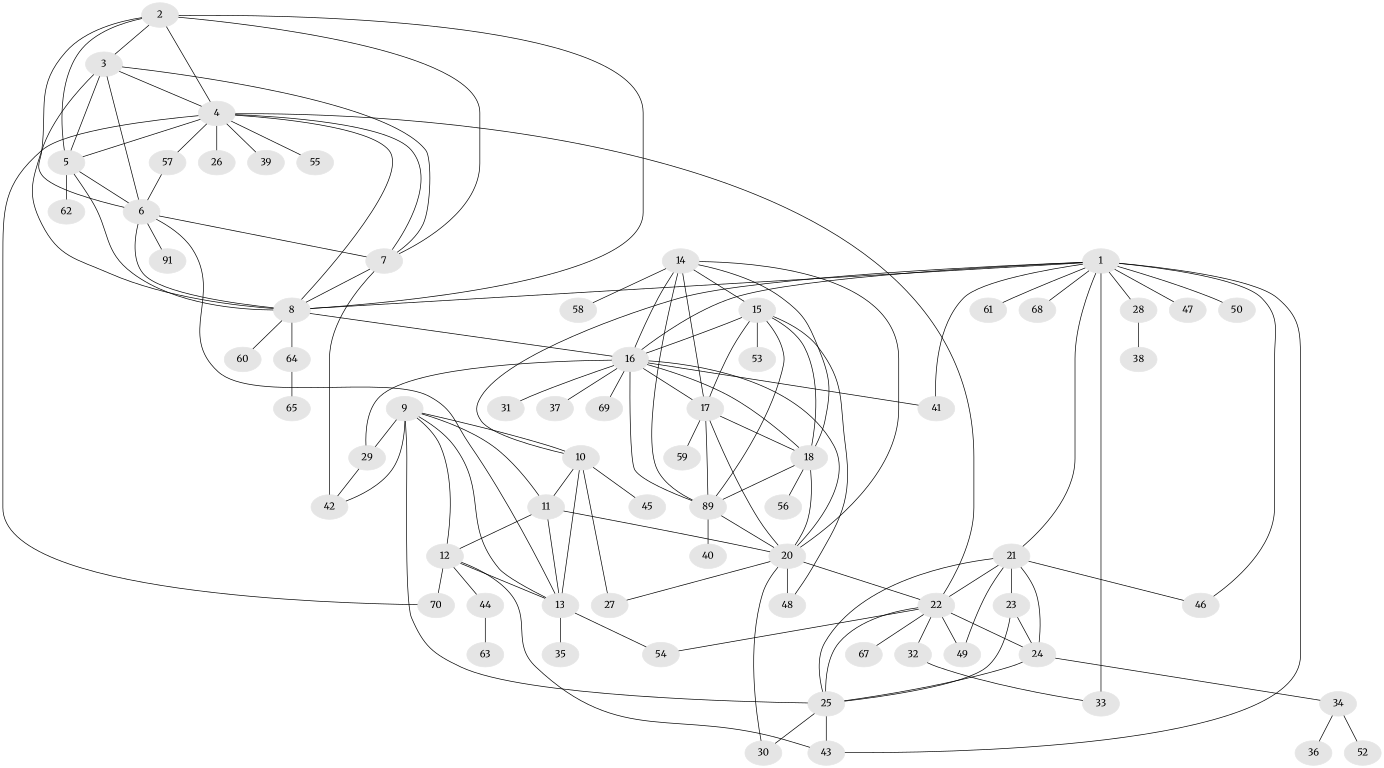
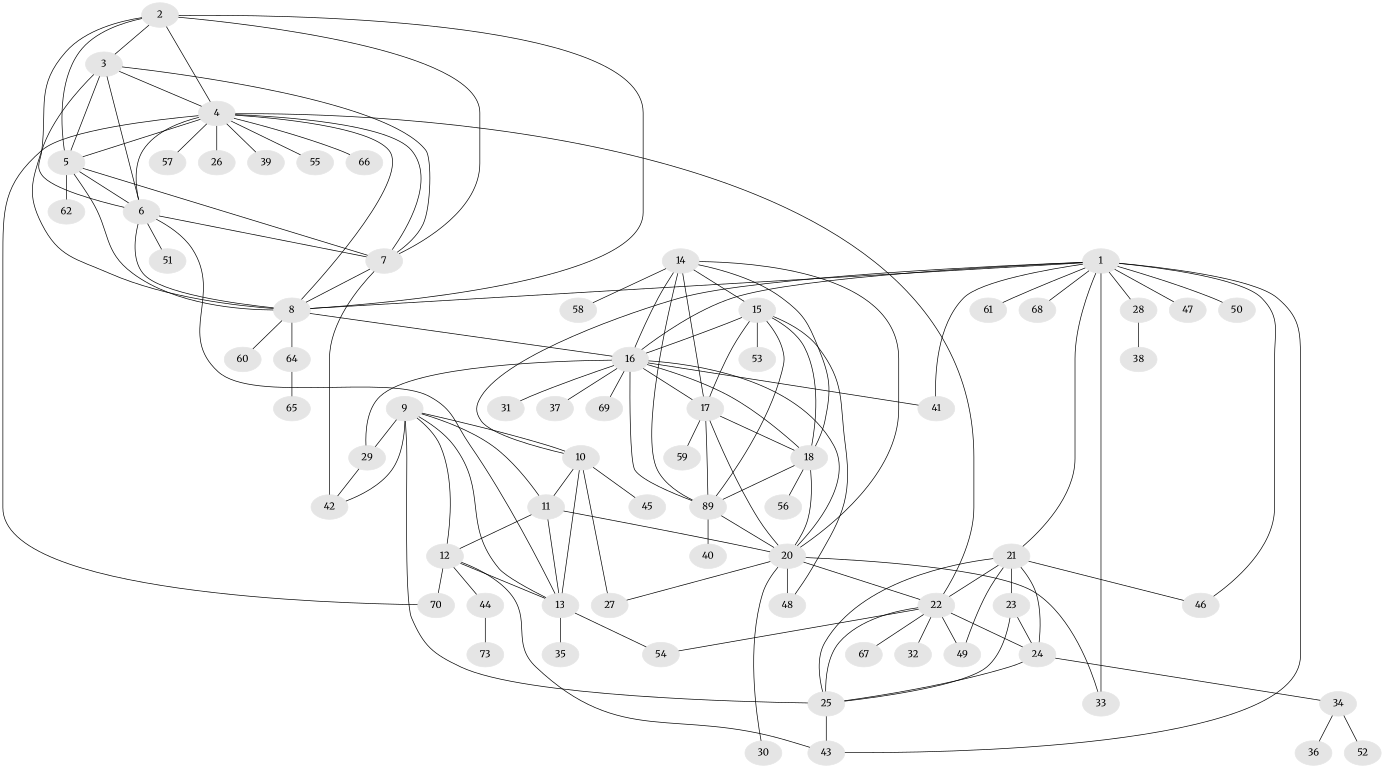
none -> (364, 163)
(155, 187) -> (148, 144)
none -> (225, 212)
(168, 261) -> (168, 261)
(485, 655) -> (485, 655)
(1004, 685) -> (972, 574)
(795, 728) -> none
